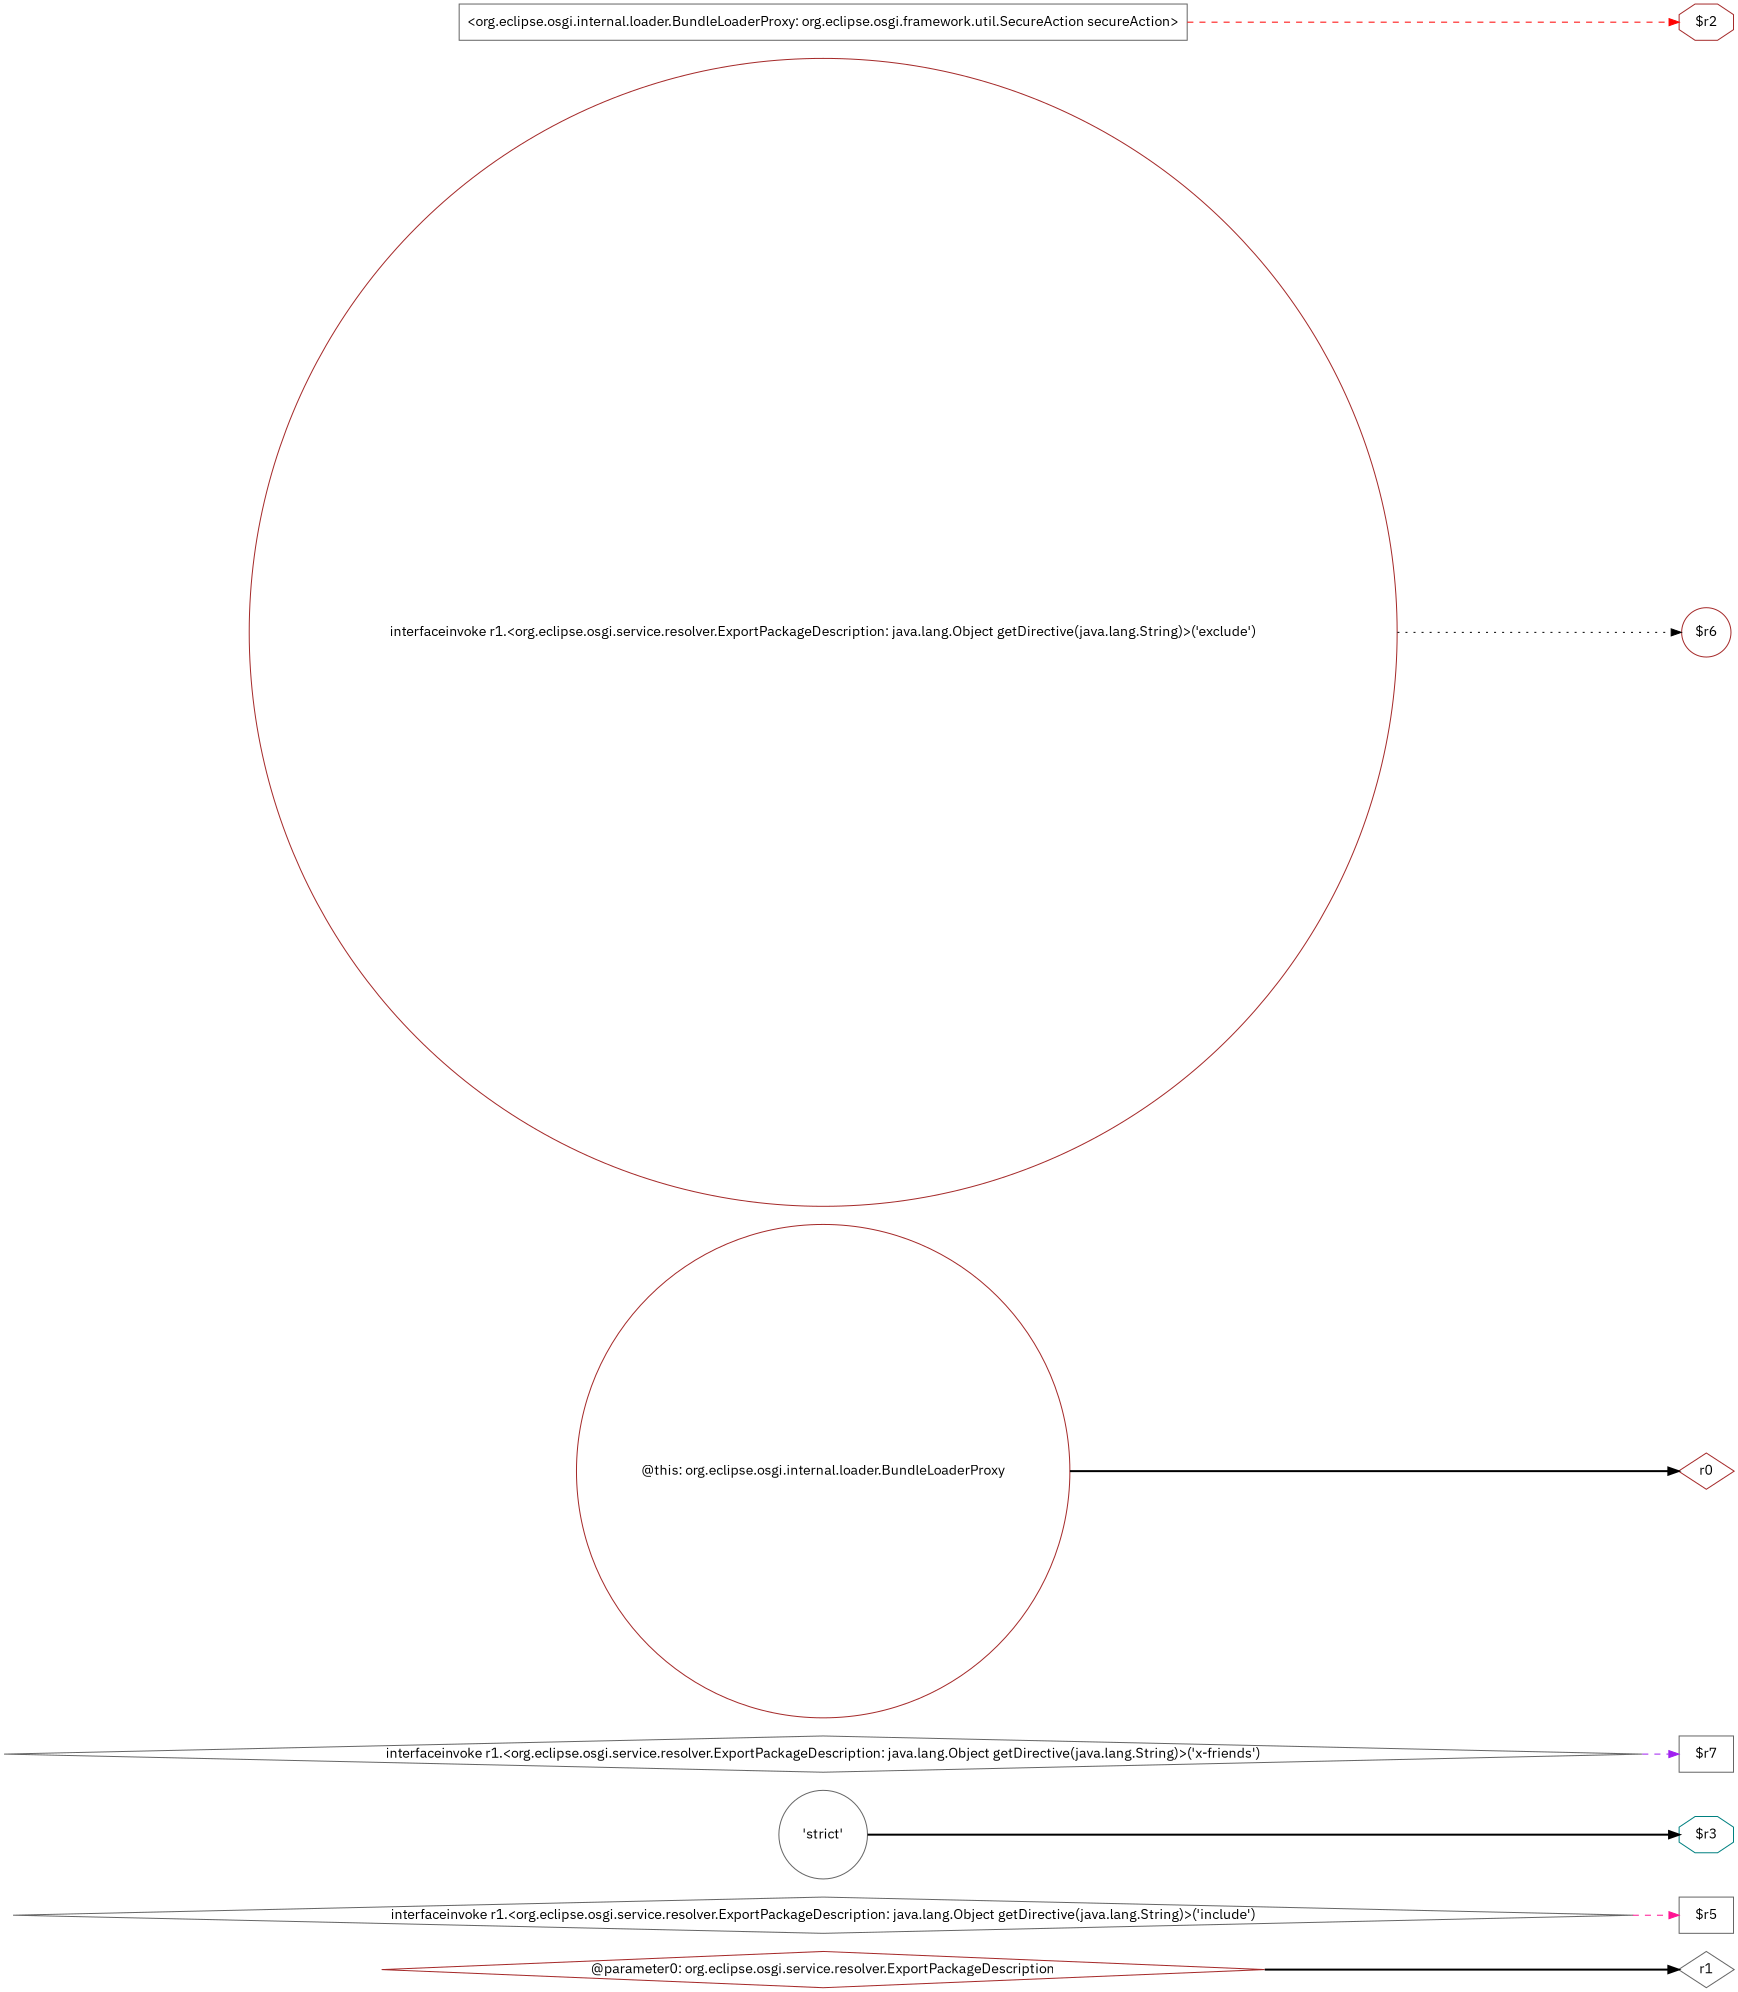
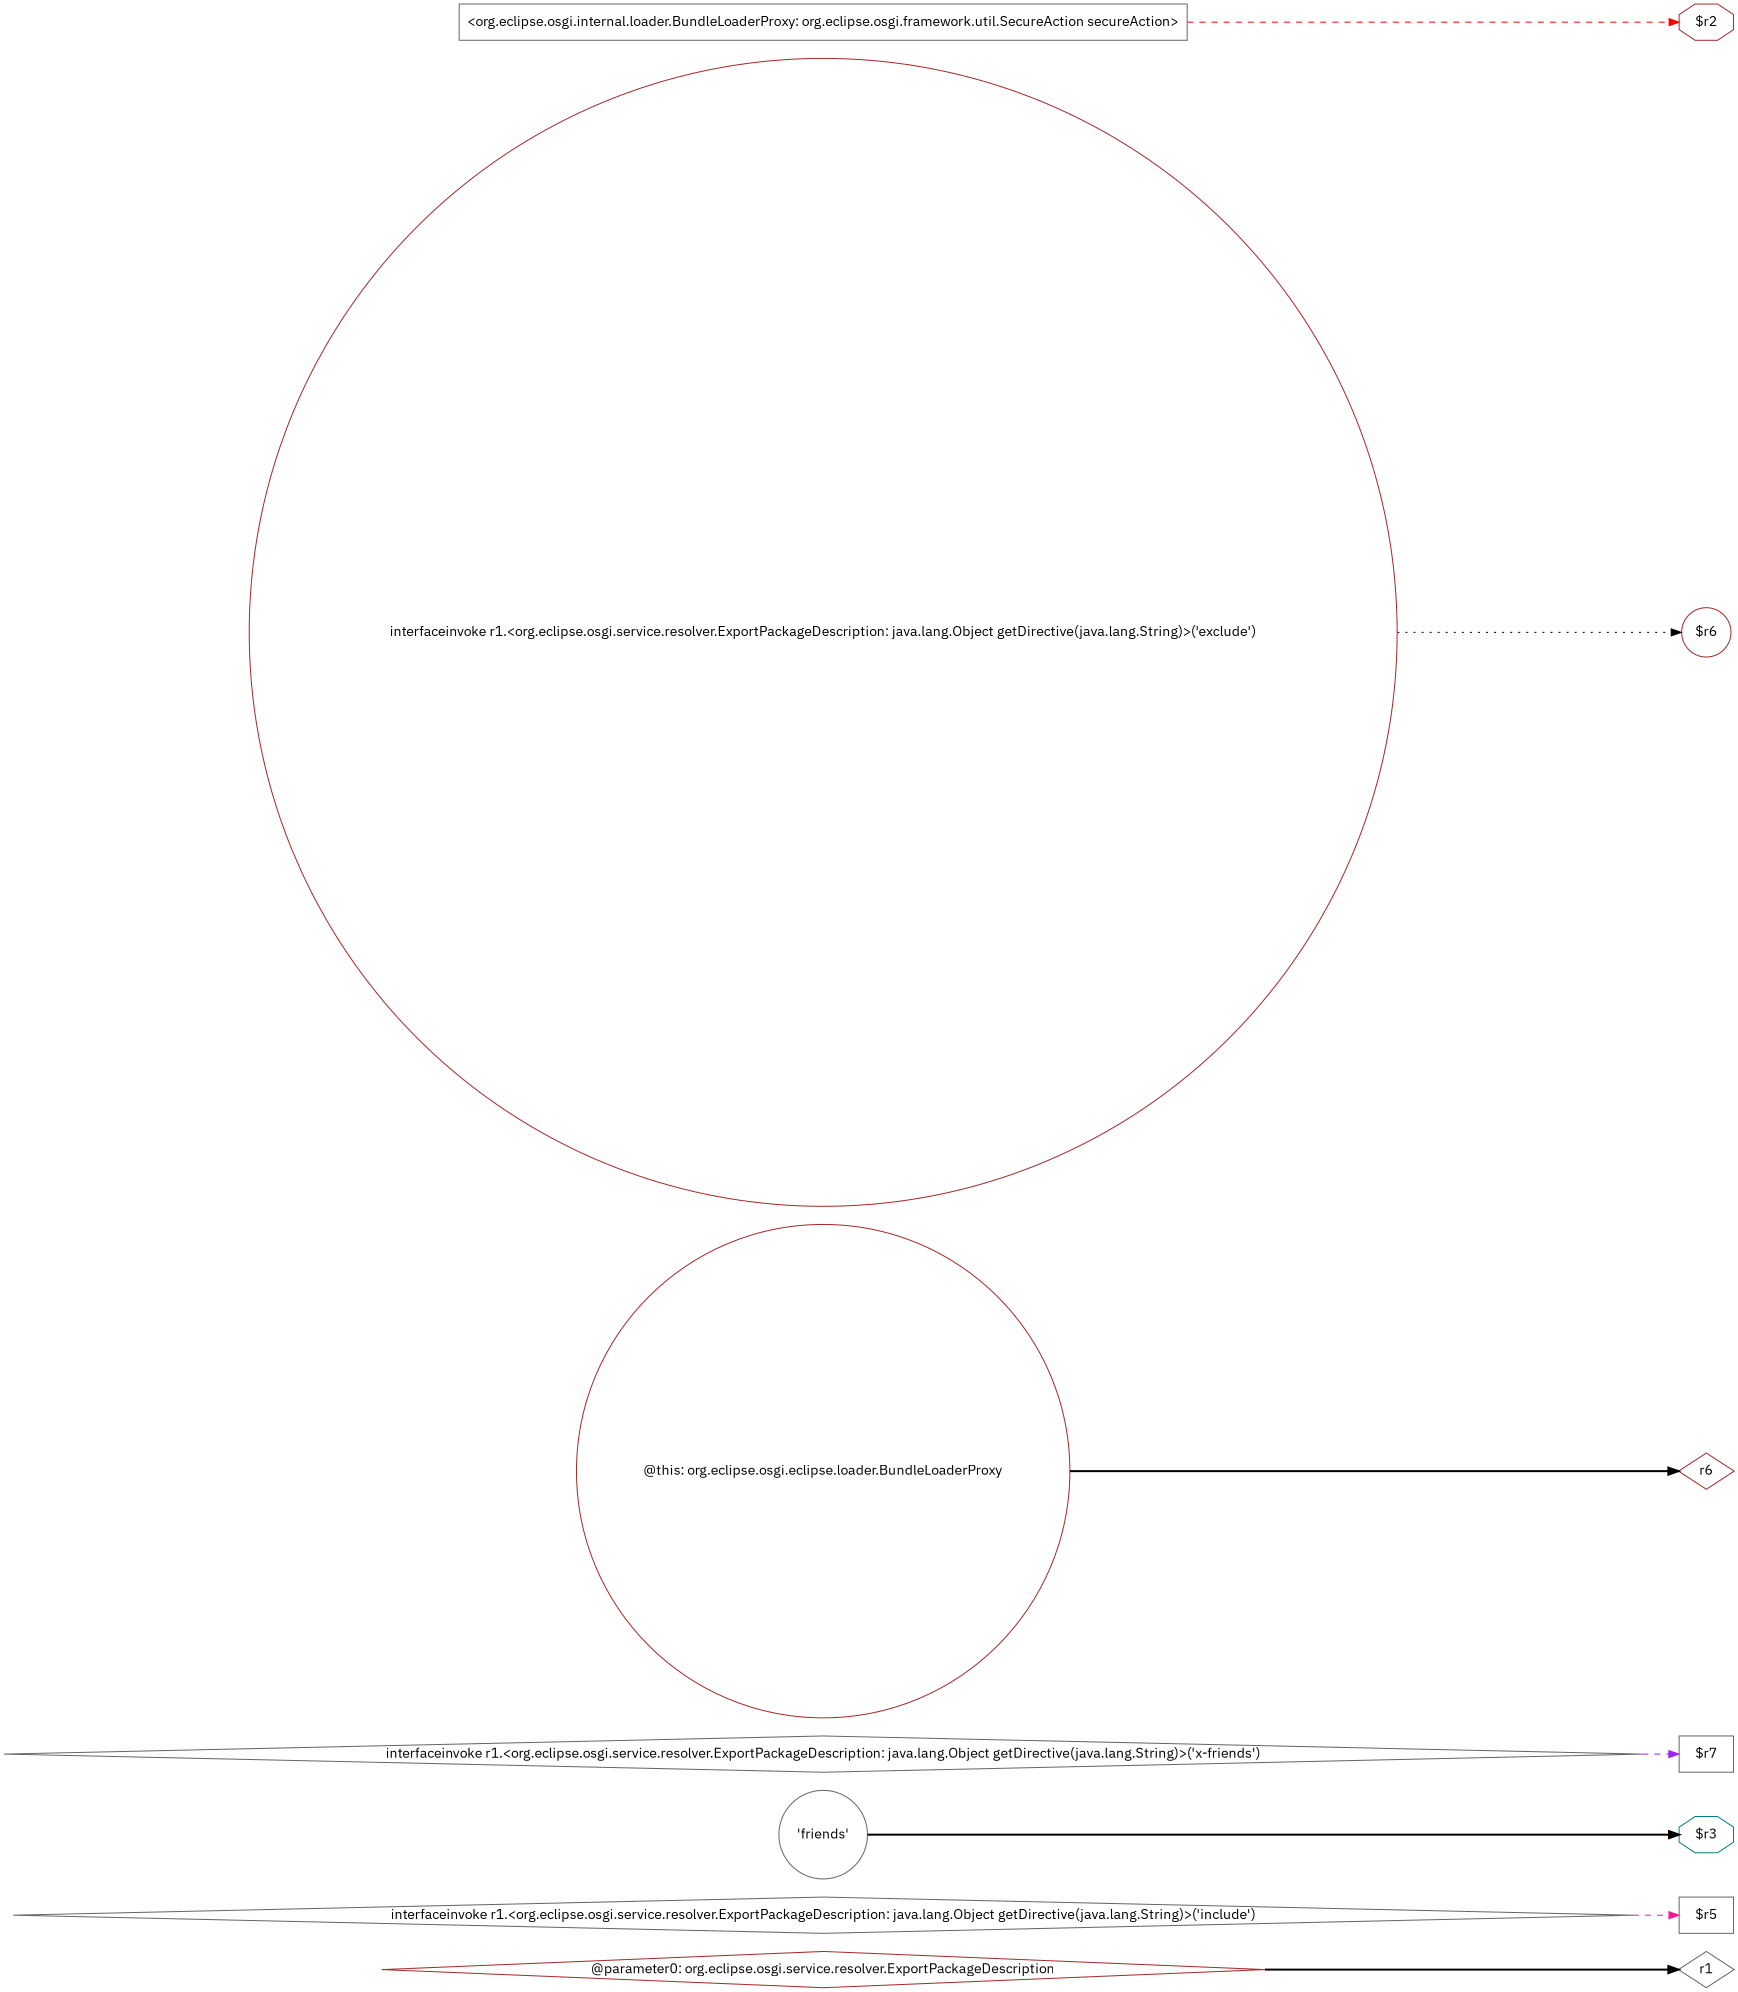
(823, 1471) -> (823, 1471)
(1706, 1471) -> (1706, 1471)
(823, 1835) -> (823, 1835)
